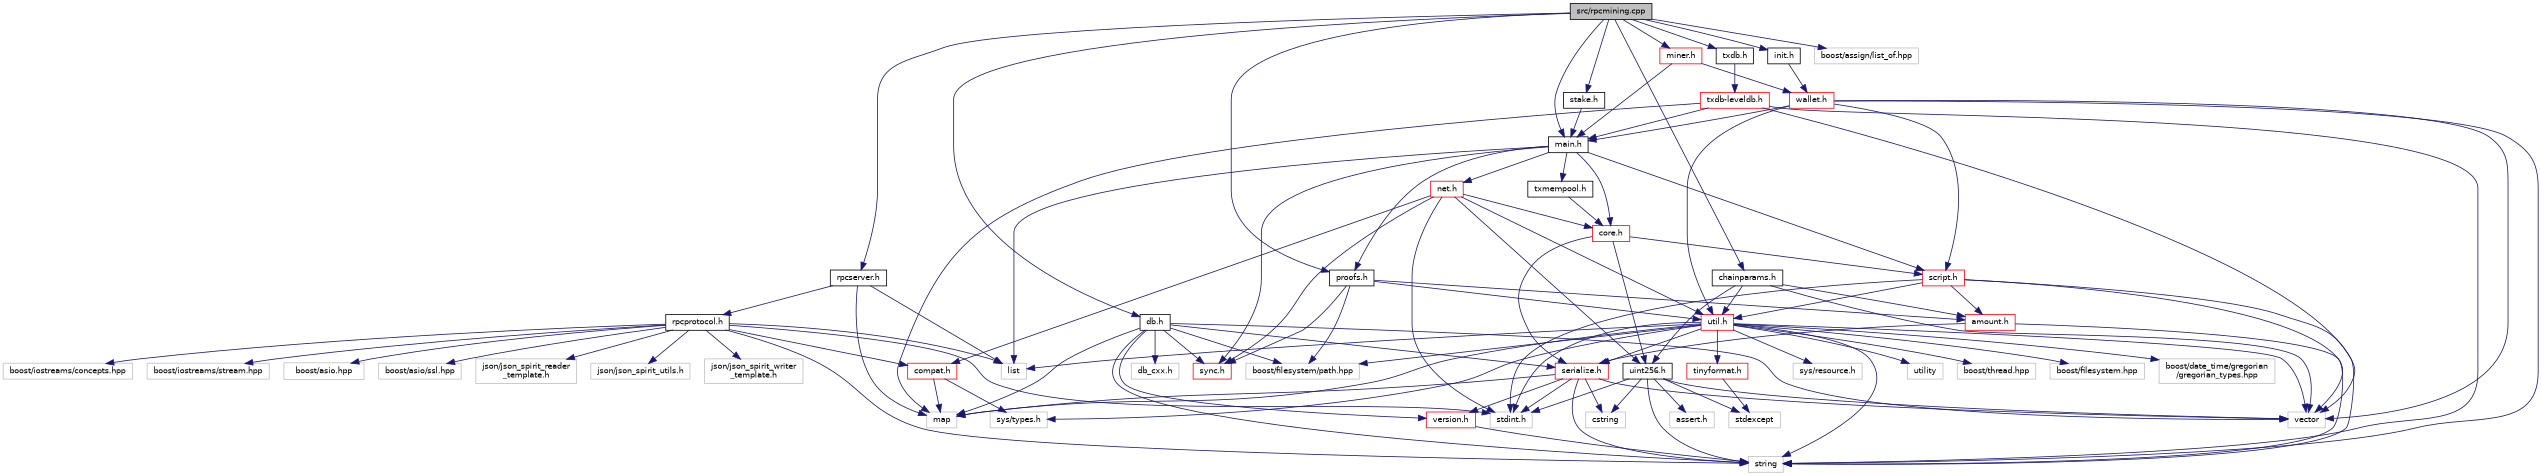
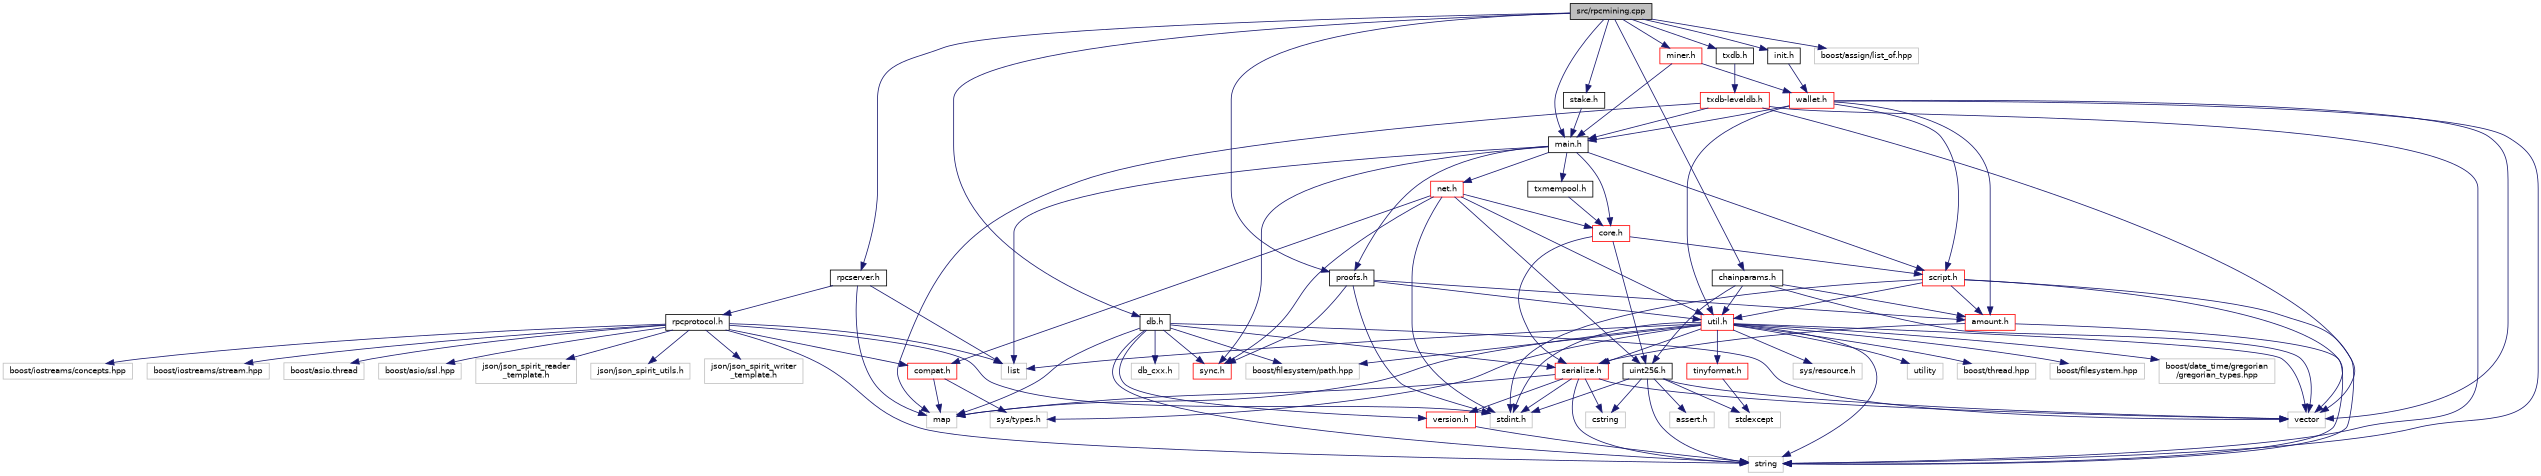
none -> (1977, 153)
(1336, 324) -> (1389, 371)
(324, 371) -> (324, 371)
